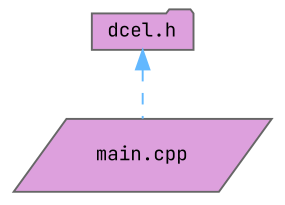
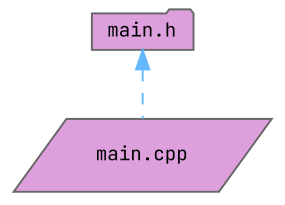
(143, 32) -> (143, 32)
